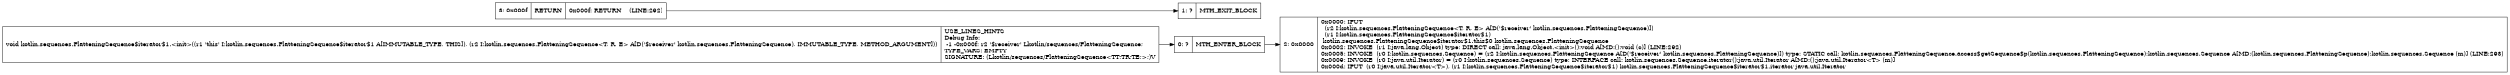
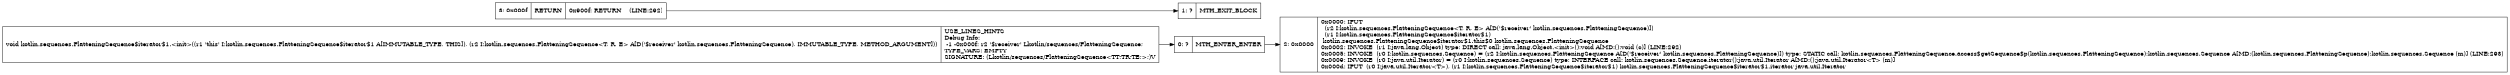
(616, 11) -> (616, 11)
(1228, 44) -> (1228, 44)
